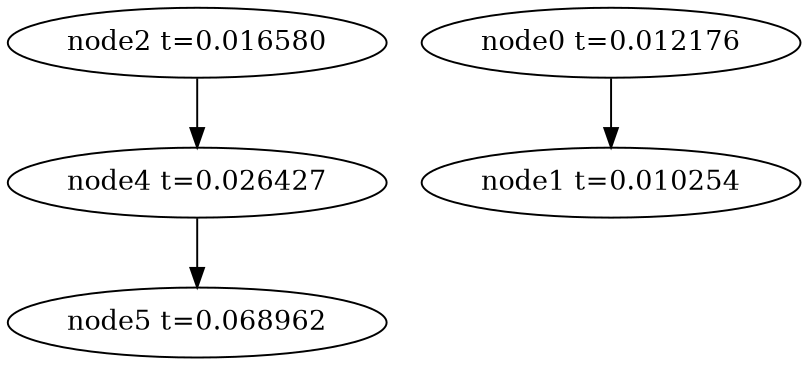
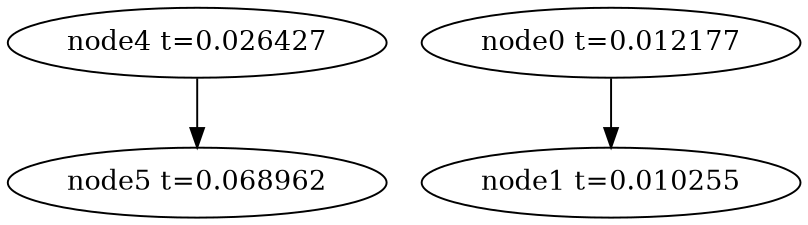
(197, 43) -> none
(611, 43) -> (611, 43)
(611, 183) -> (611, 183)
